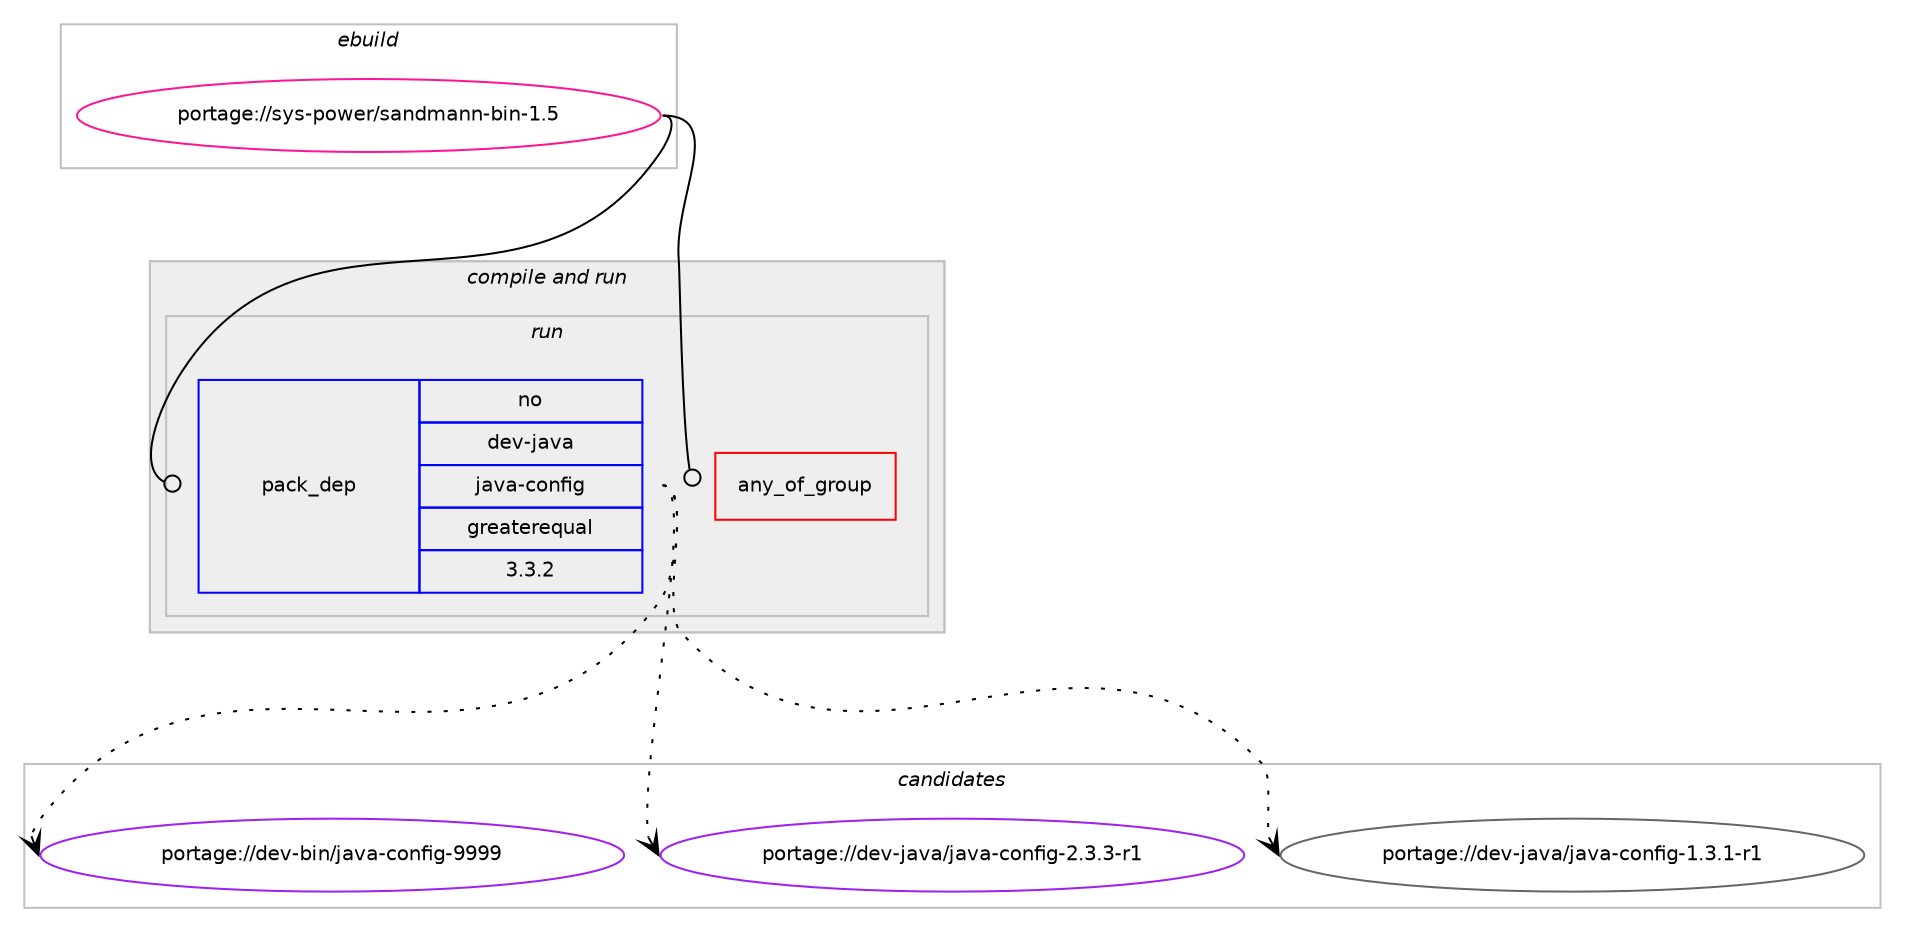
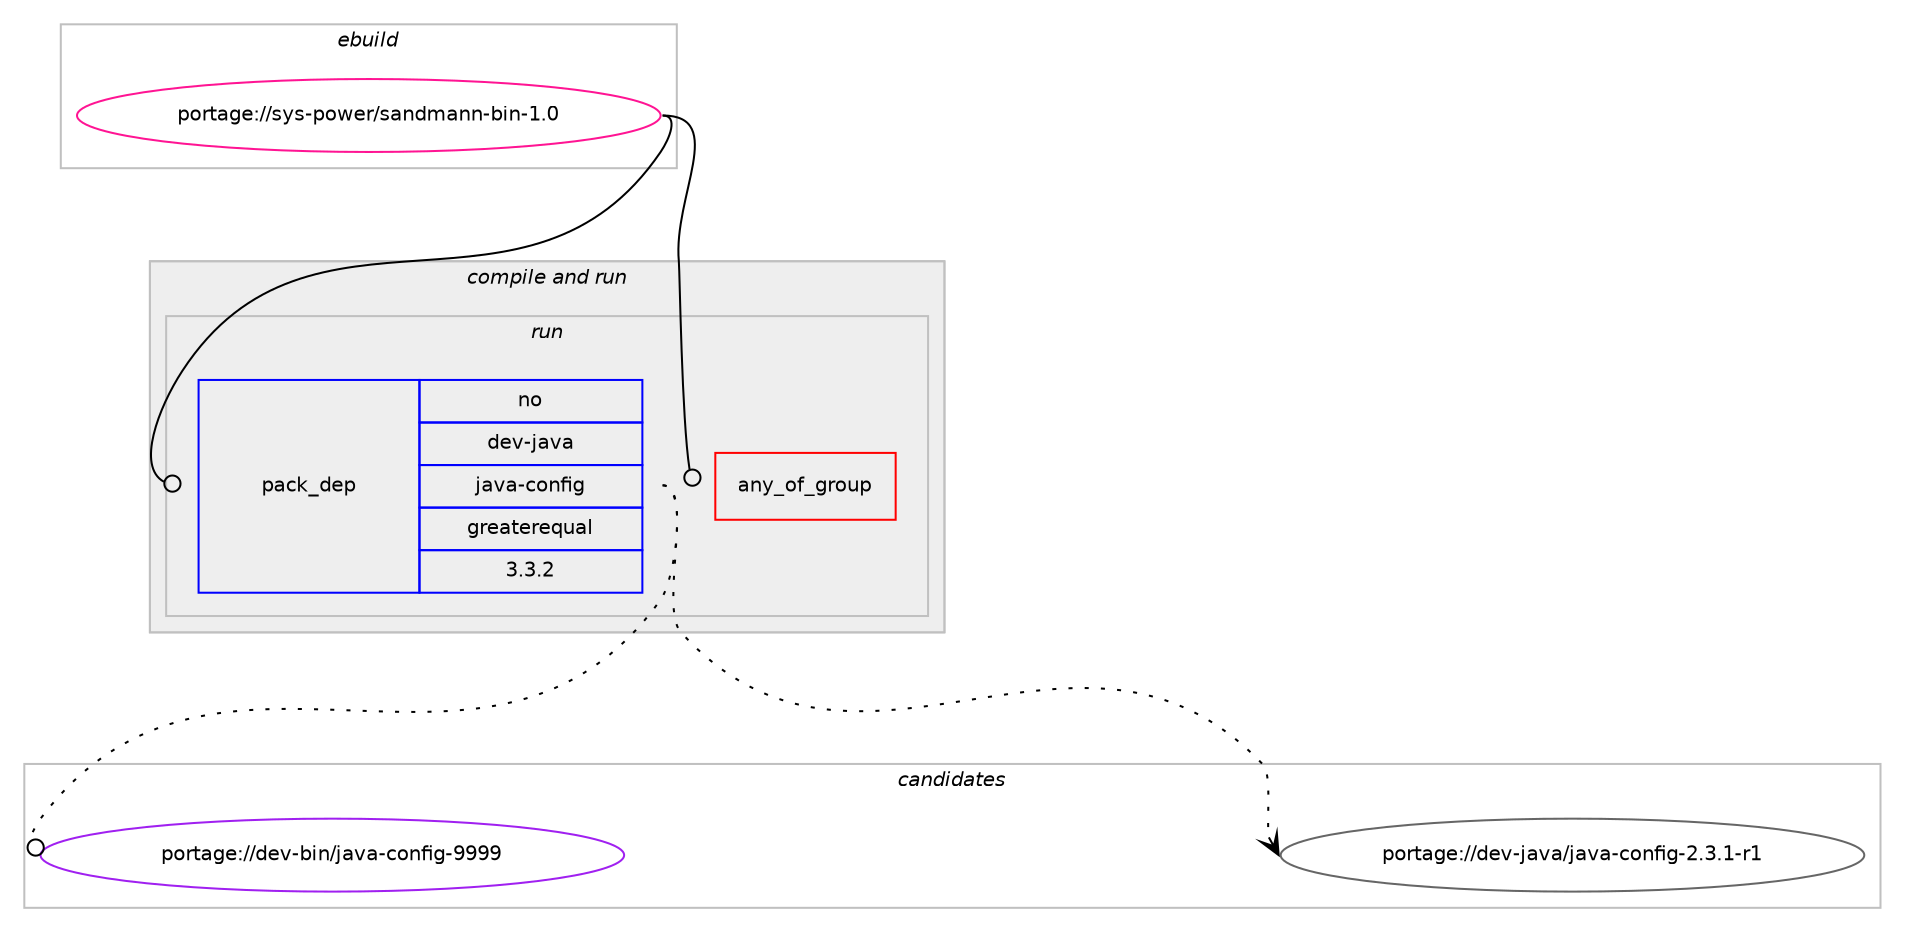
(369, 116) -> (369, 116)
(403, 711) -> (403, 711)
(952, 855) -> none
(1572, 855) -> (1572, 855)
